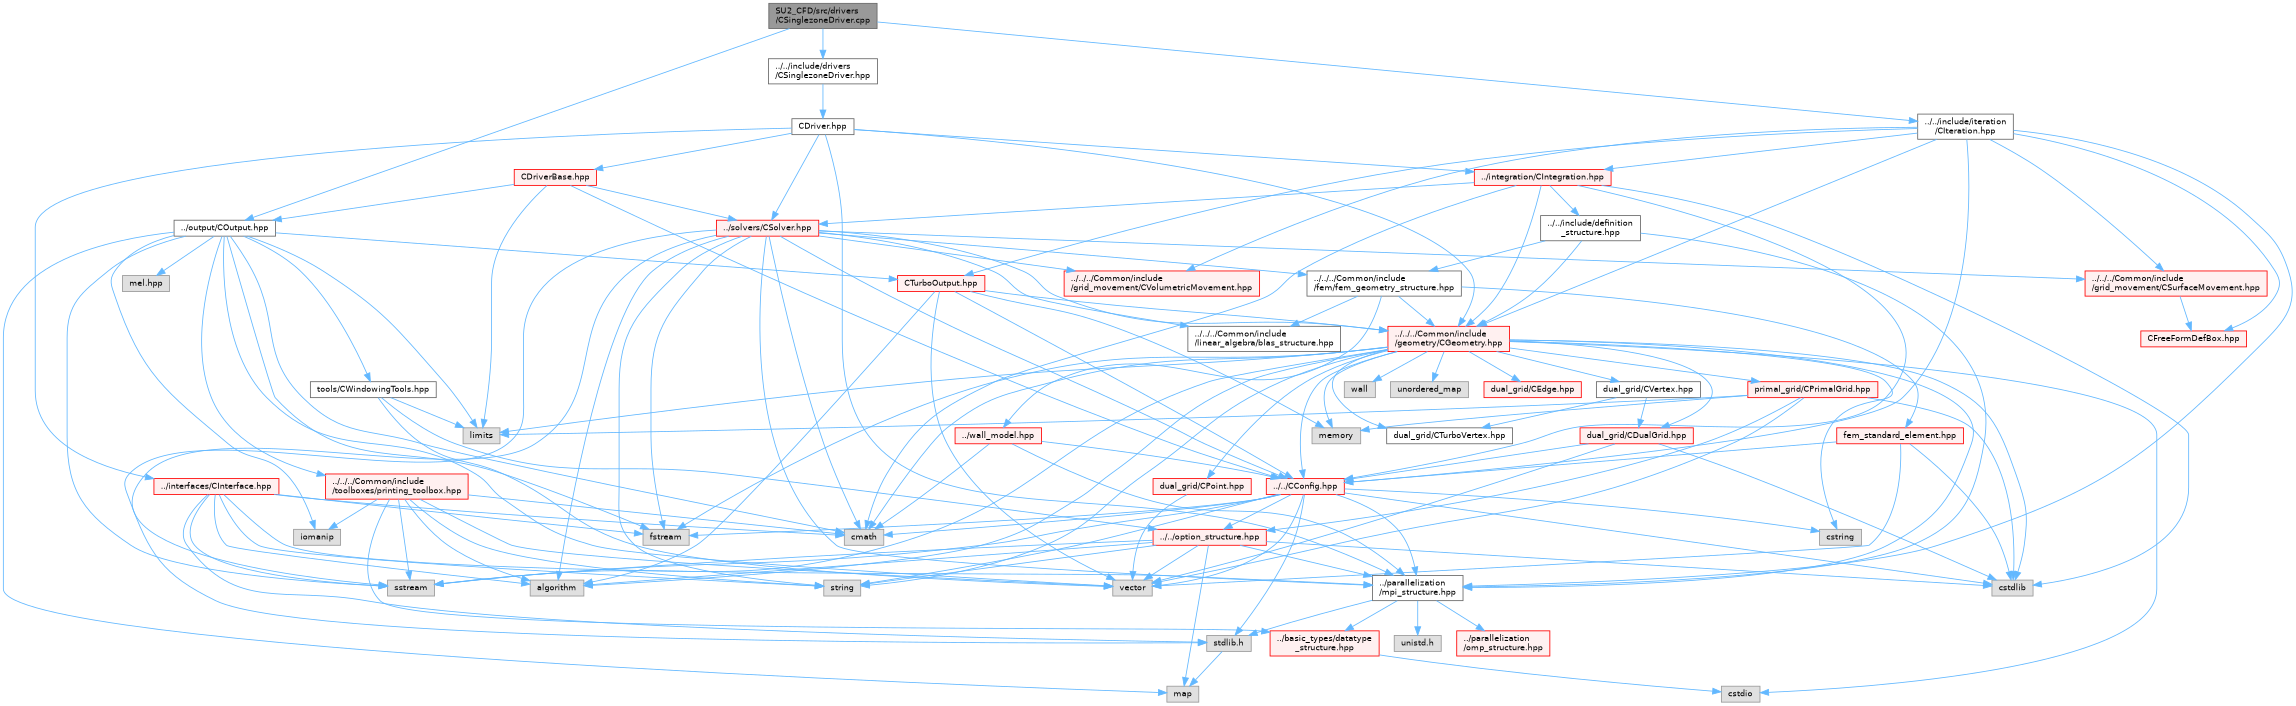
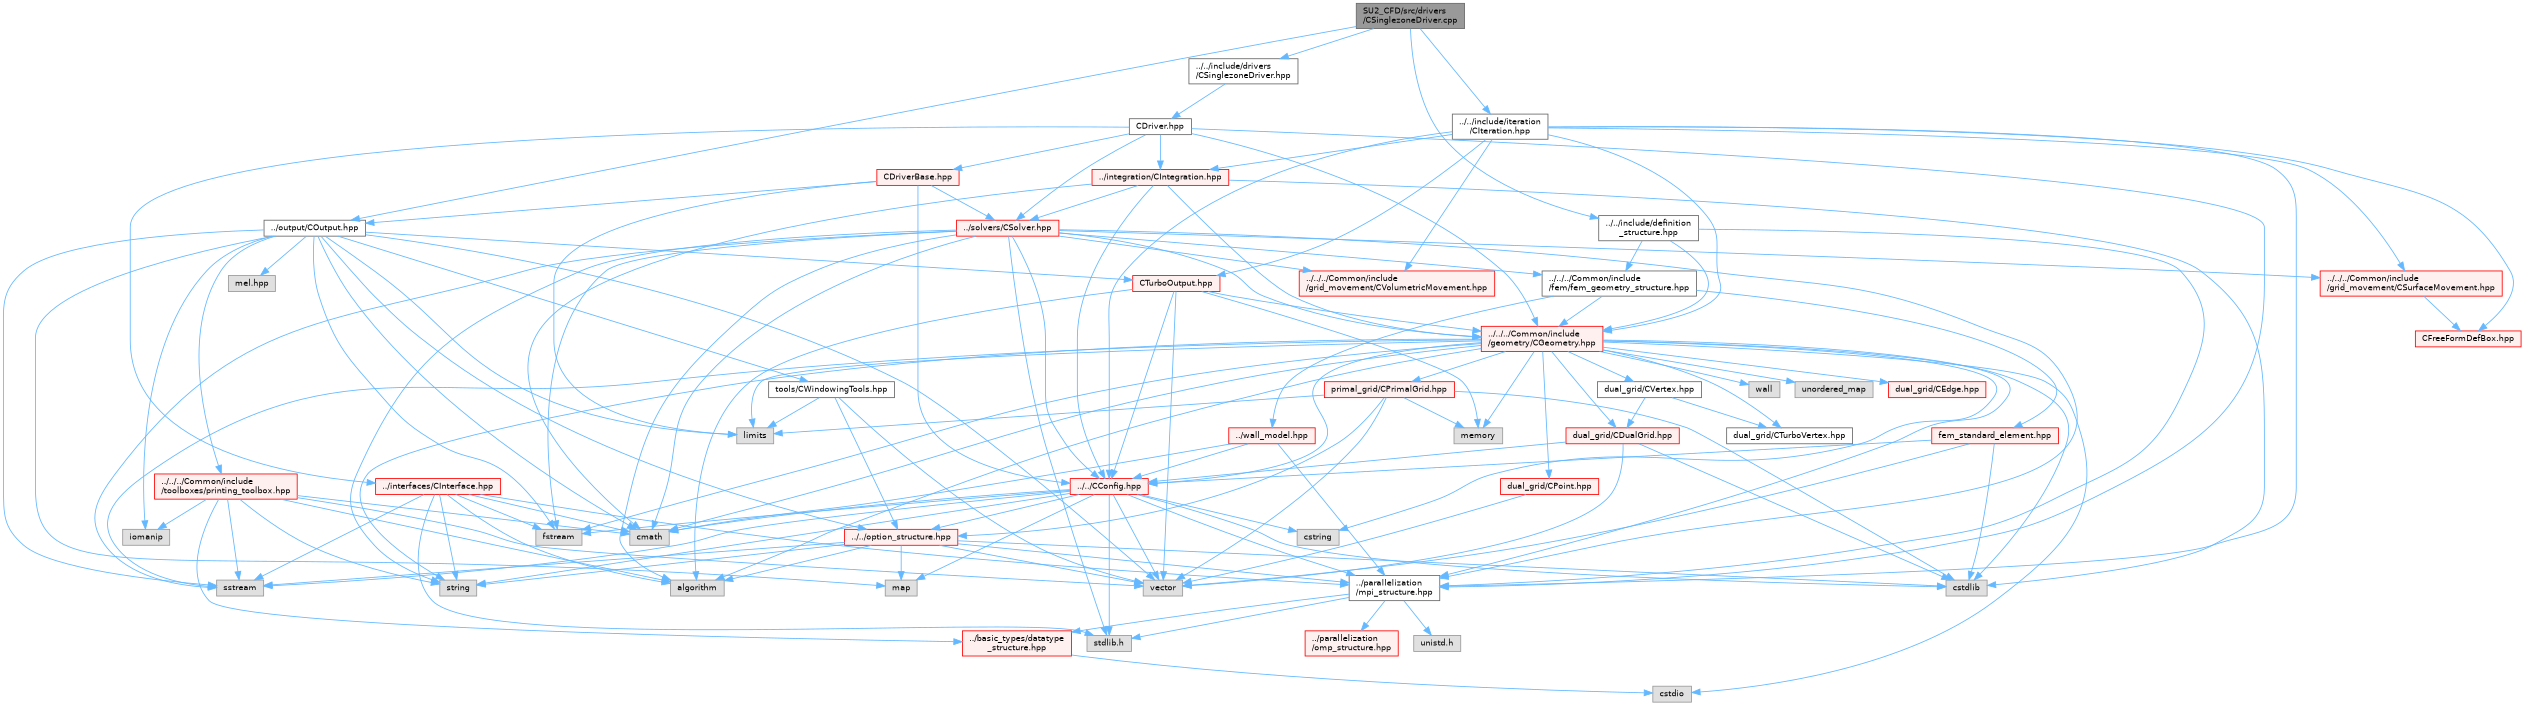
(1561, 197) -> (1457, 152)
(1264, 339) -> none
none -> (564, 427)
(1209, 666) -> (1030, 525)
